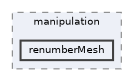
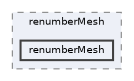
(67, 22) -> (67, 22)
